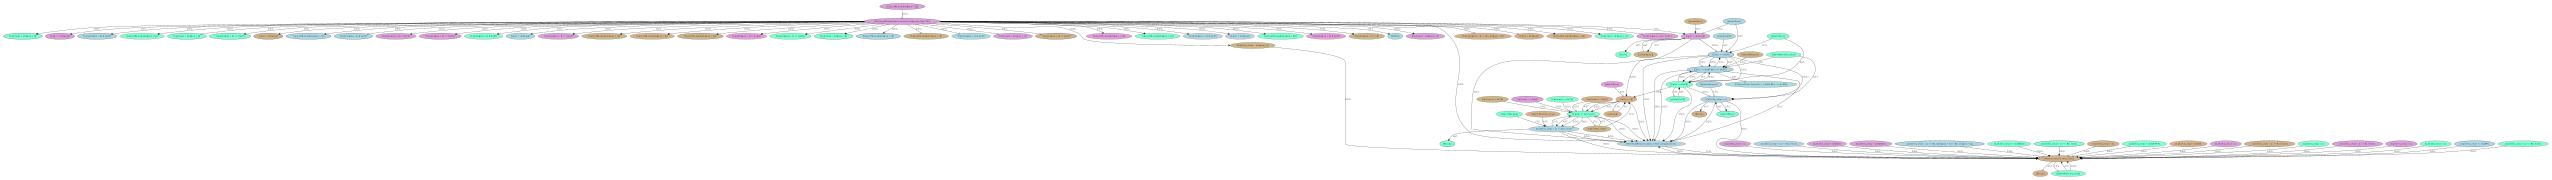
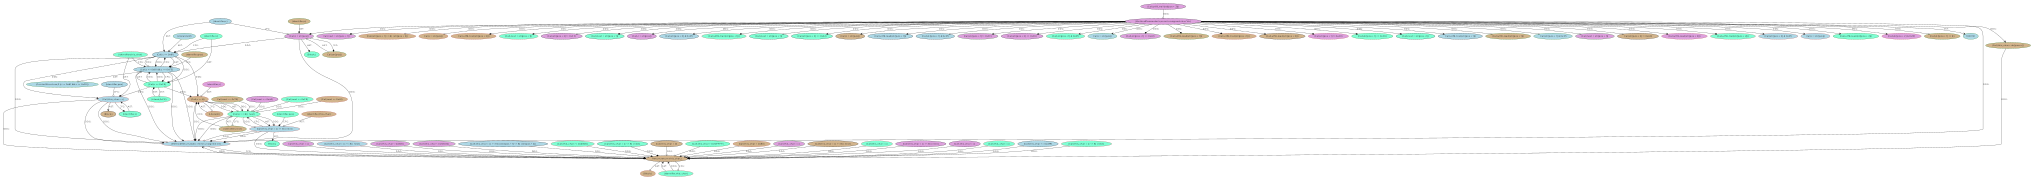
(1229, 26) -> (1565, 22)
(1679, 111) -> none
